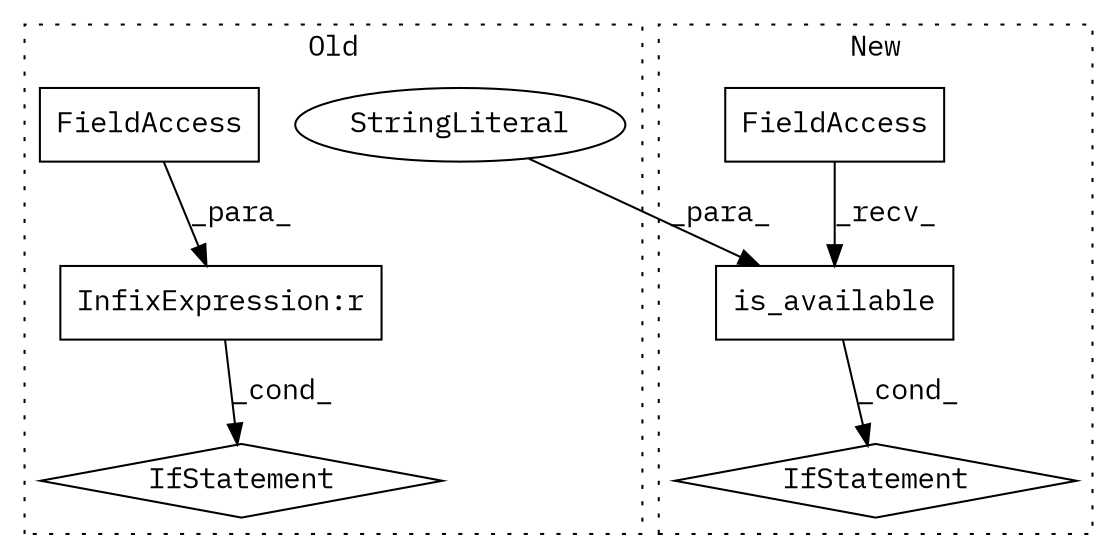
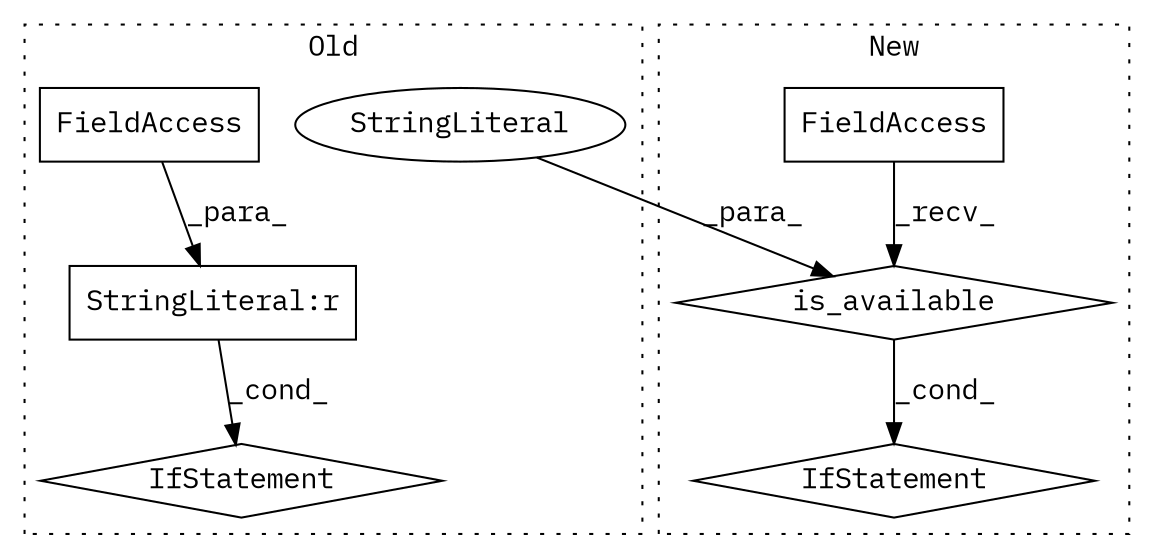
(221, 303) -> (213, 303)
(835, 303) -> (894, 303)
